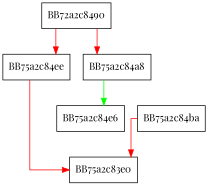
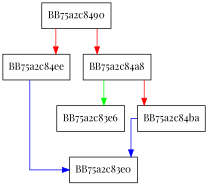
(76, 16) -> (76, 16)
none -> (144, 89)
(91, 119) -> (91, 119)
(131, 131) -> (131, 131)
(30, 141) -> (30, 141)
